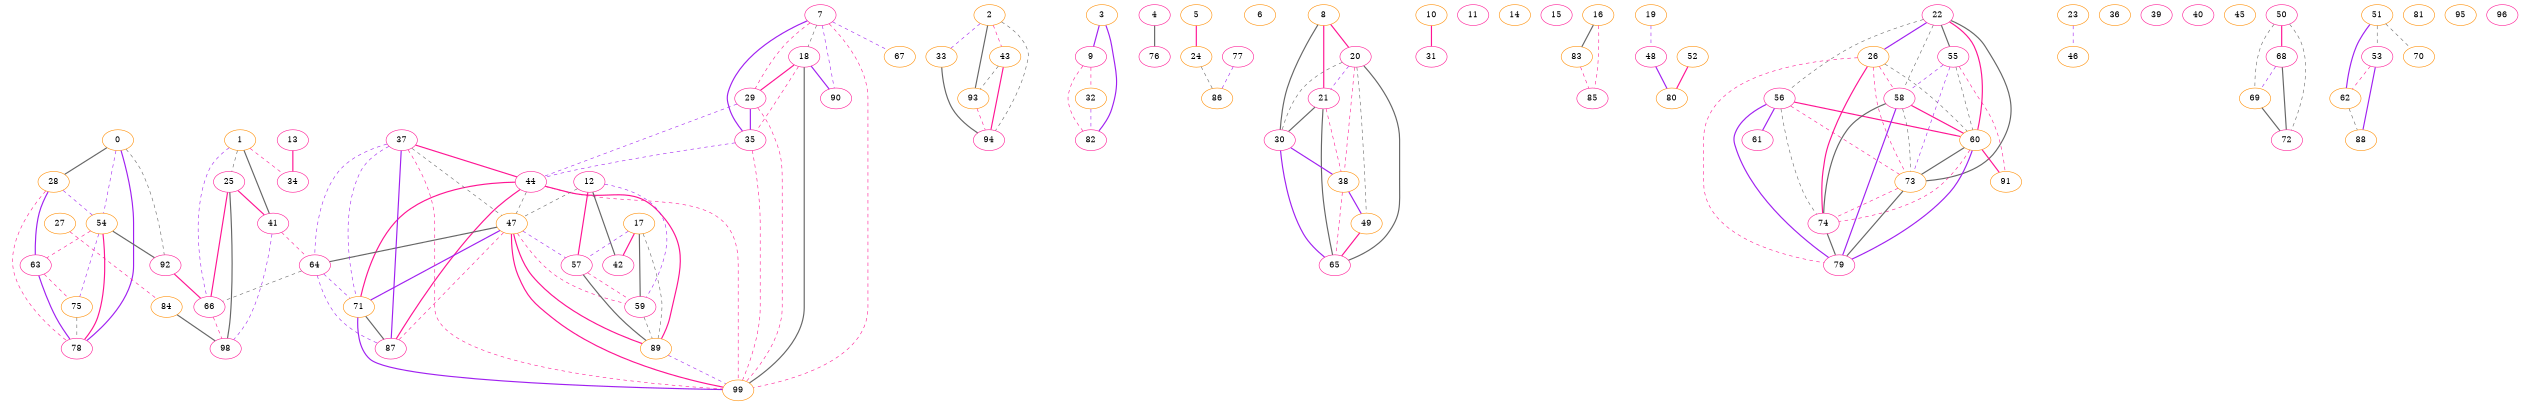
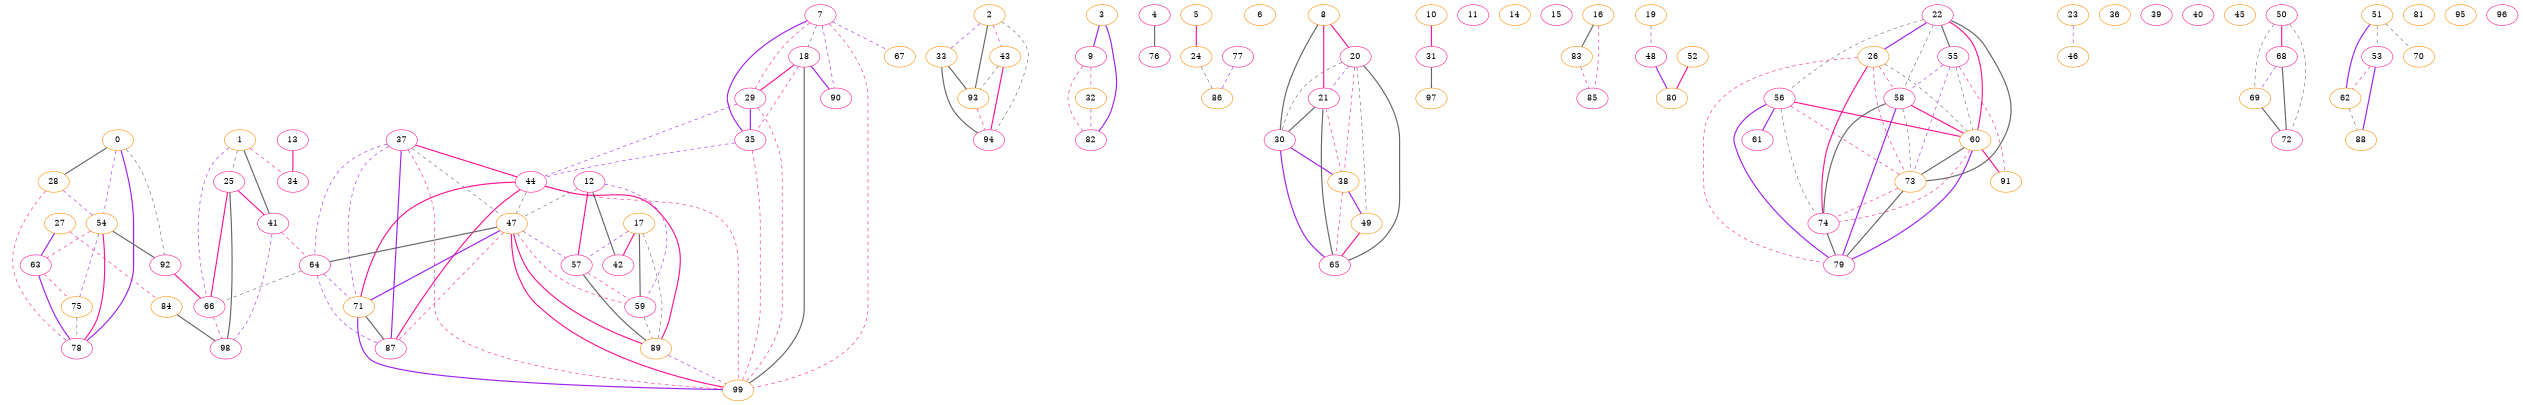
none -> (957, 78)
none -> (1431, 98)
(37, 222) -> (48, 244)
